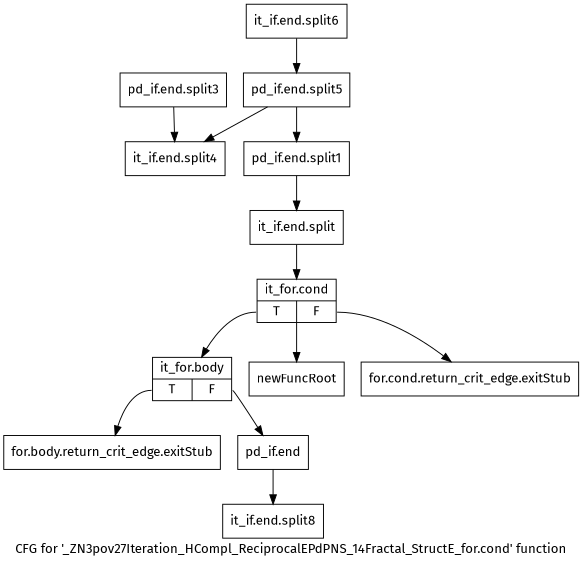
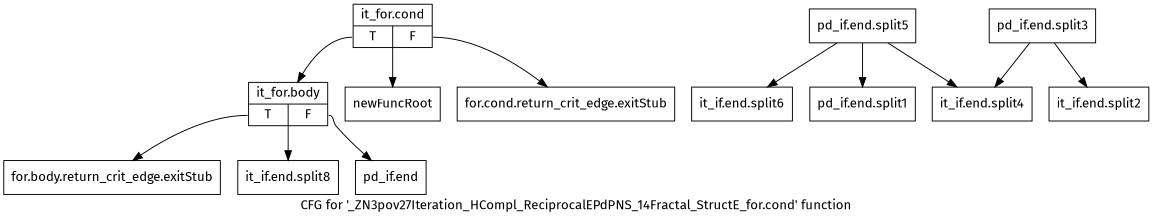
(297, 51) -> (806, 62)
none -> (1099, 104)
(297, 227) -> none
(273, 482) -> (288, 138)
